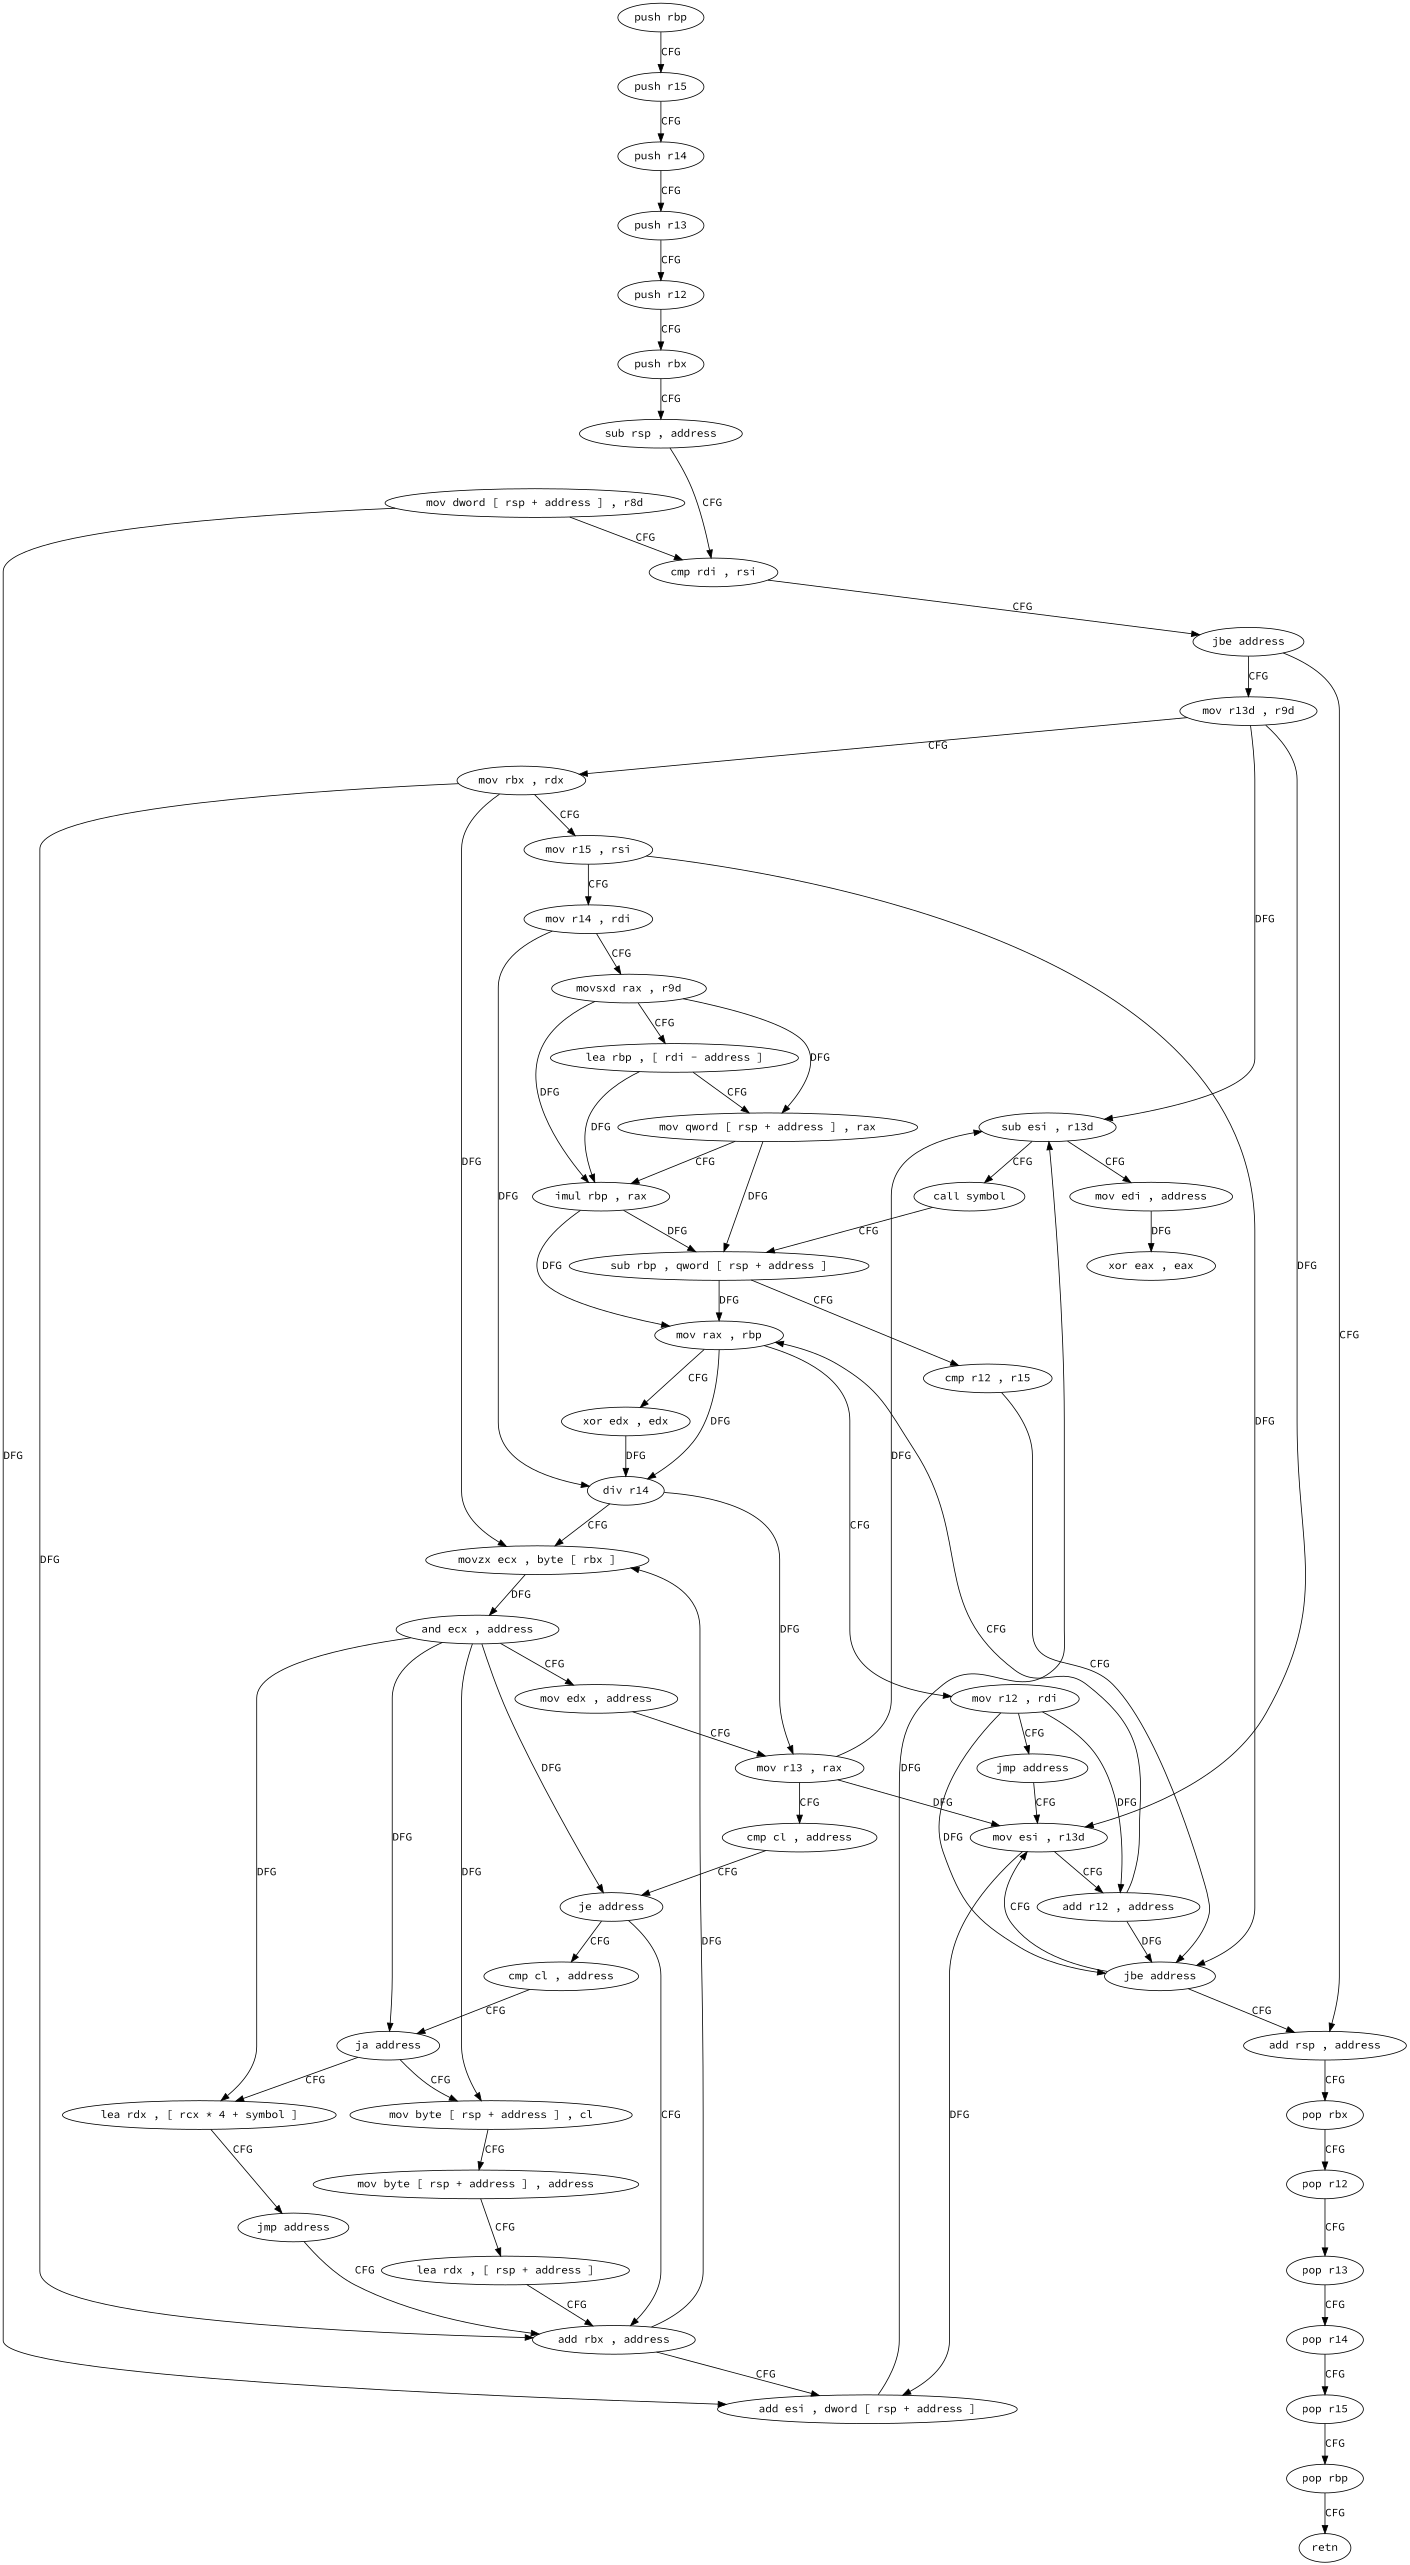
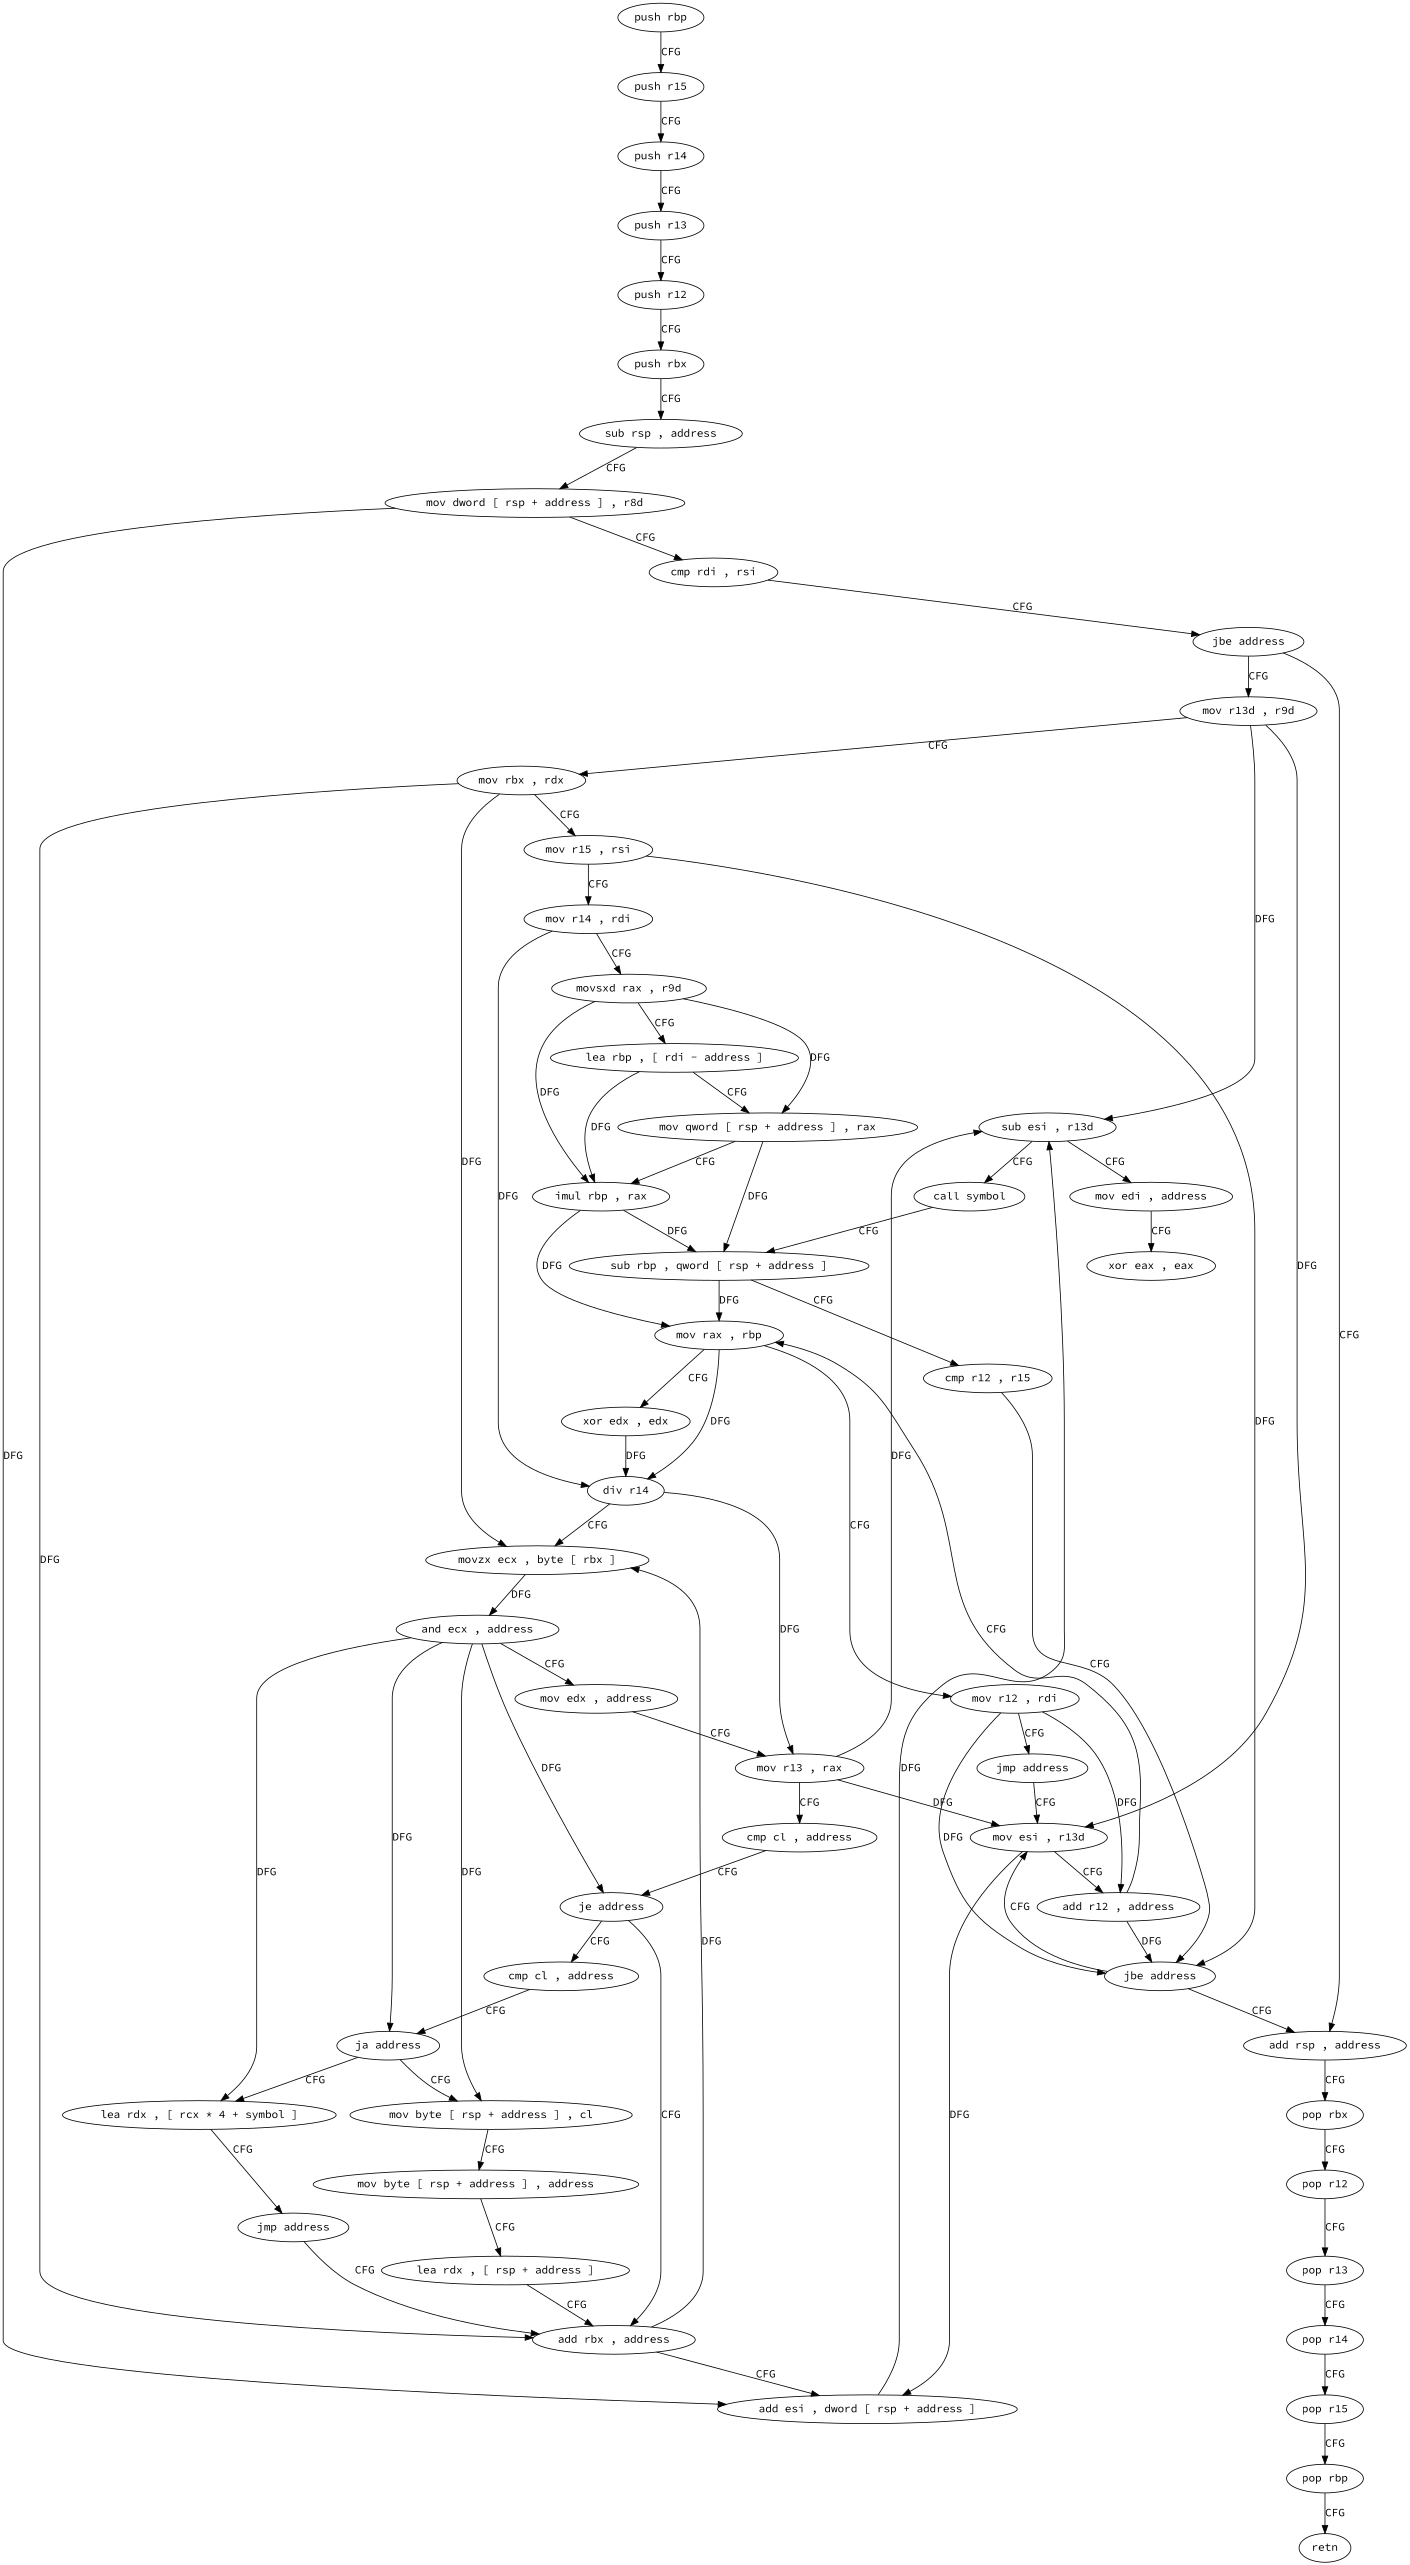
(695, 497) -> (602, 466)
(1161, 1231) -> (1161, 1231)
